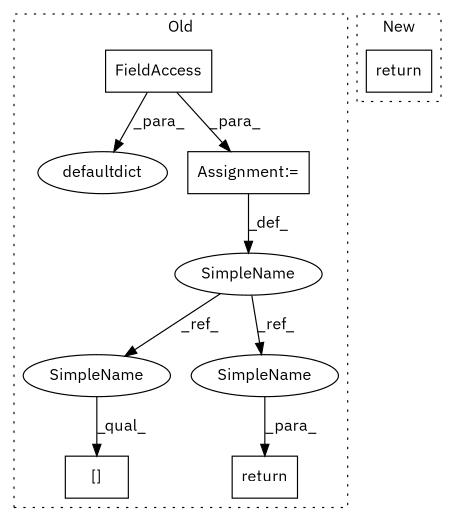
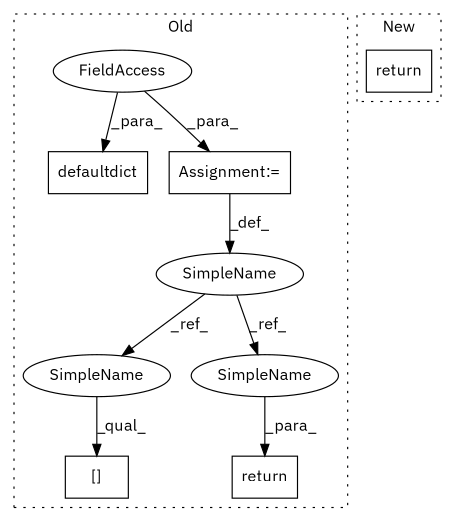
(159, 71) -> (123, 71)
(103, 173) -> (98, 173)
